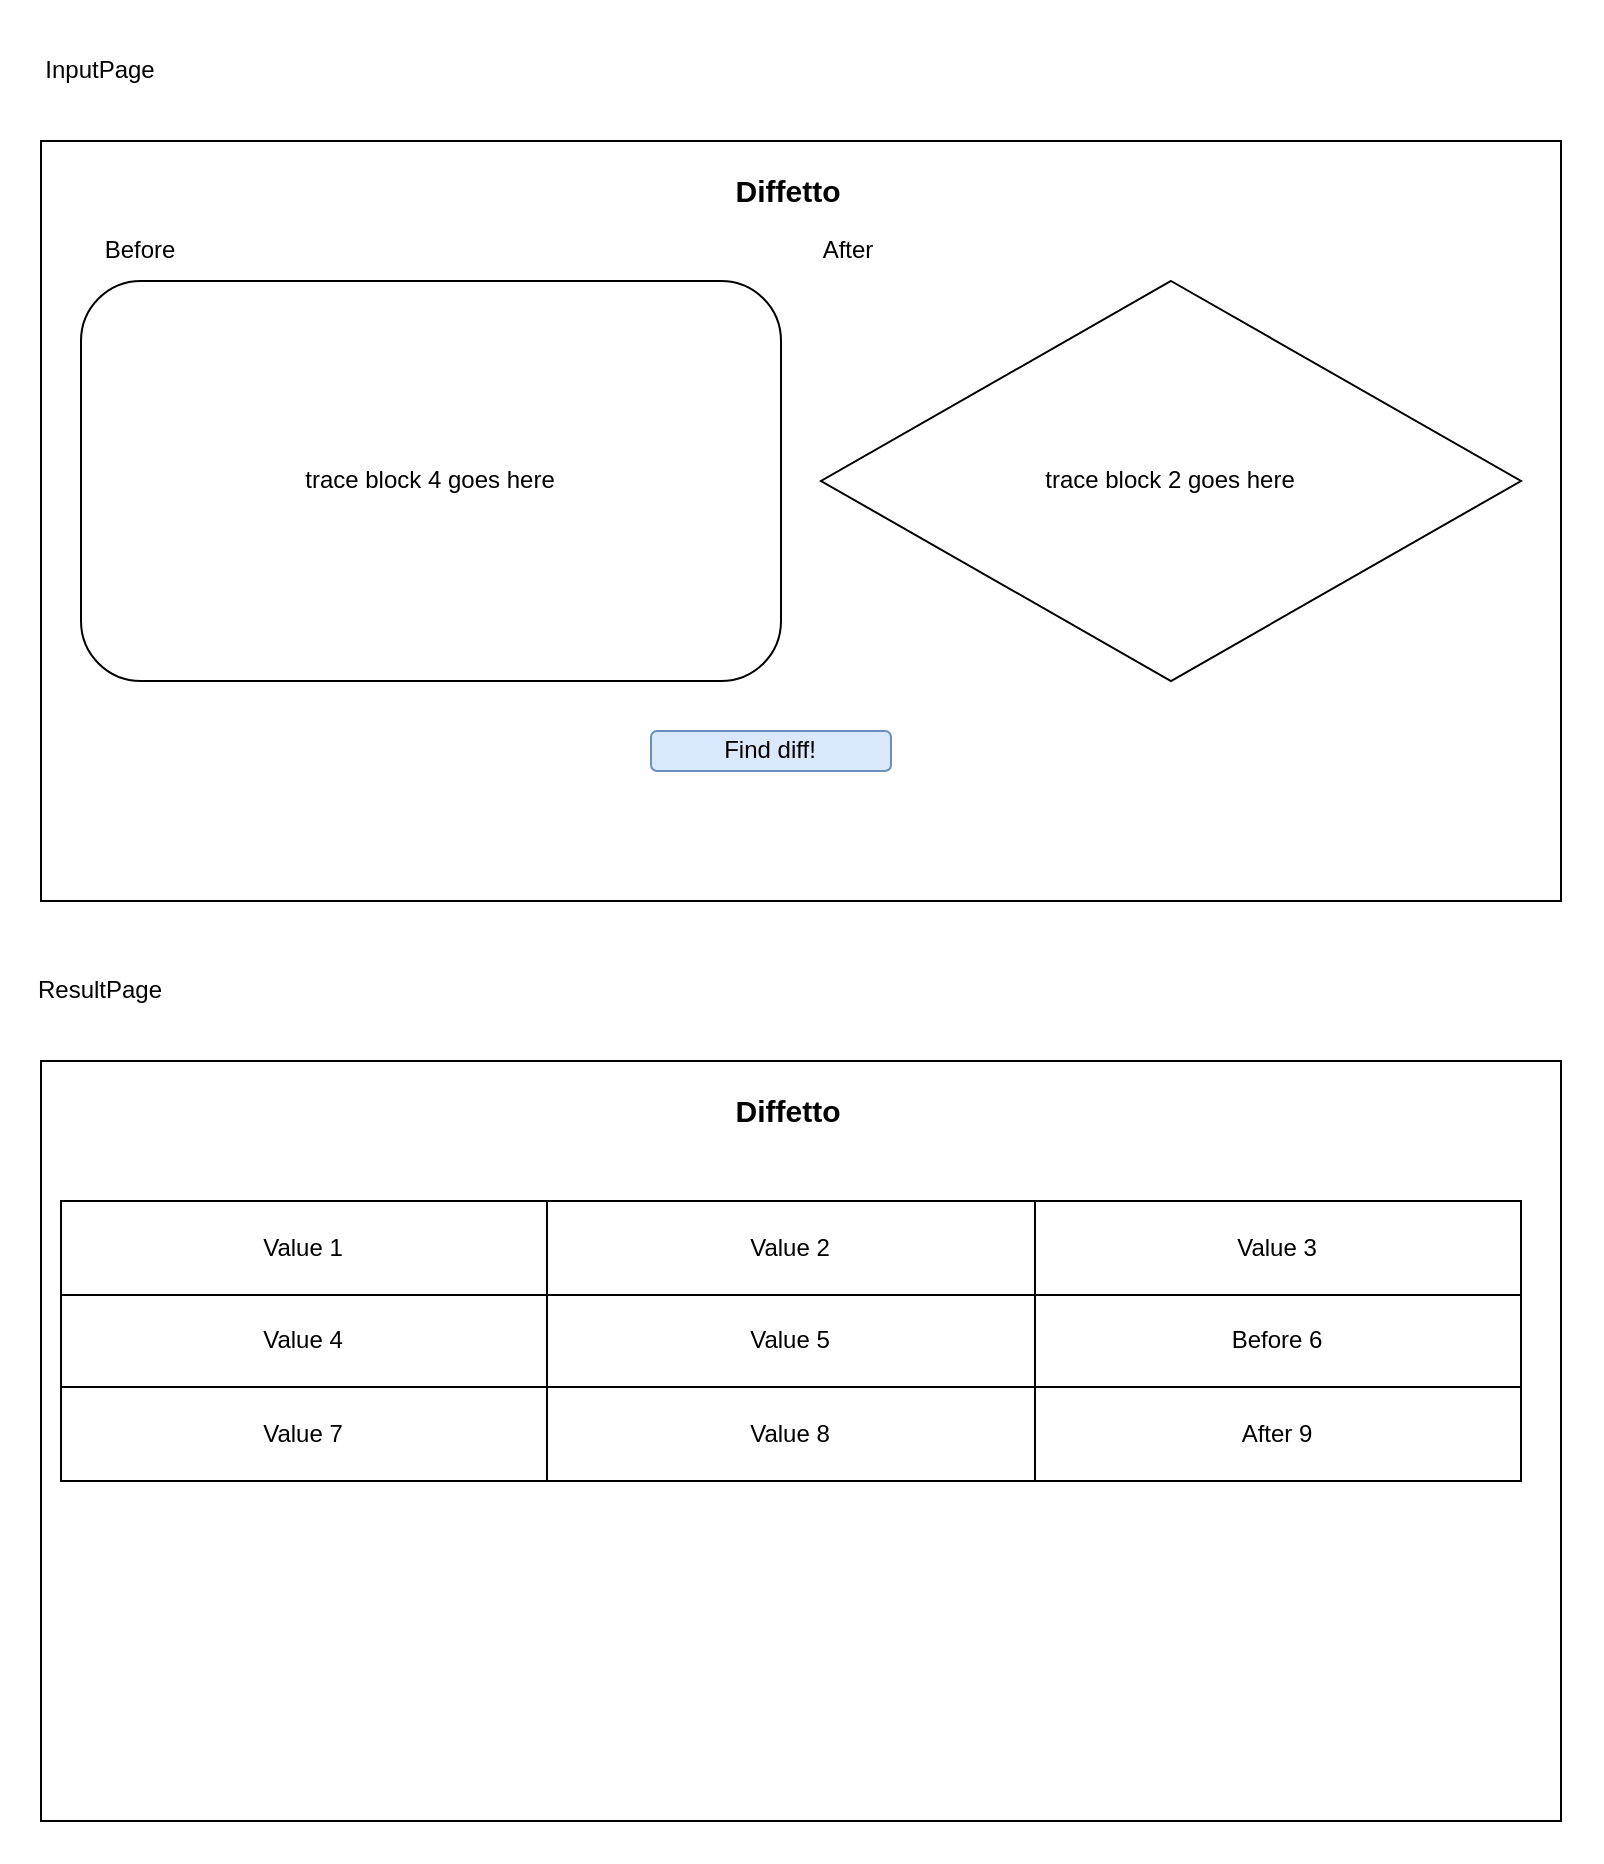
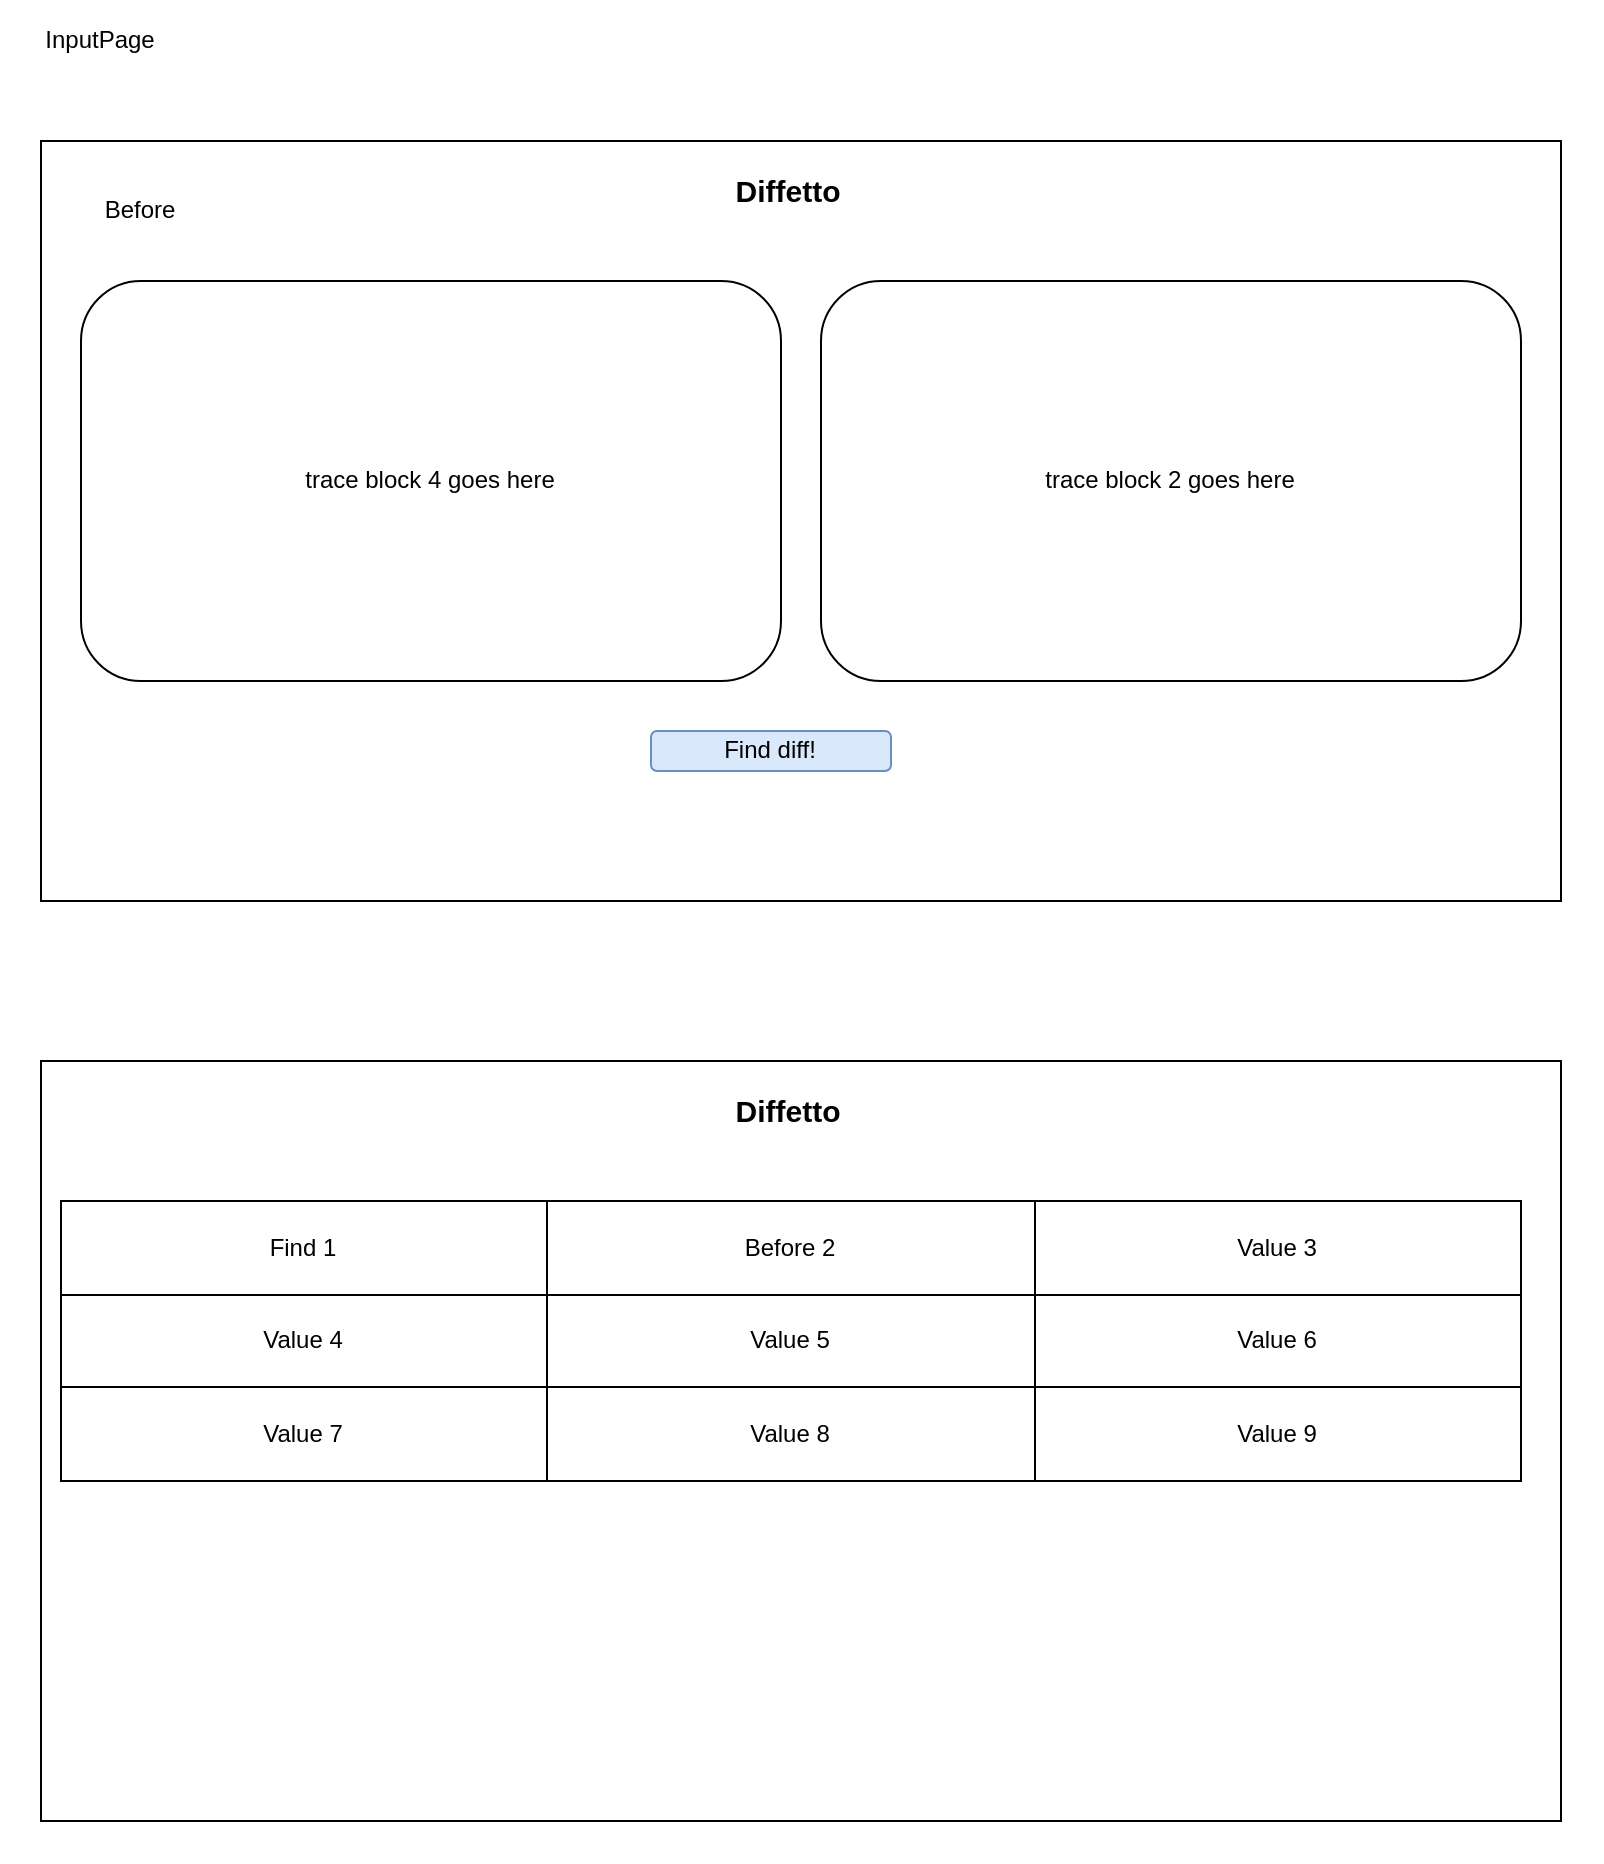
(101, 71) -> (101, 41)
(141, 251) -> (141, 211)
(849, 251) -> none
(1171, 481) -> (1171, 481)
(101, 991) -> none
(304, 1249) -> (304, 1249)
(791, 1249) -> (791, 1249)
(1278, 1341) -> (1278, 1341)
(1278, 1435) -> (1278, 1435)
